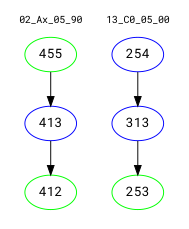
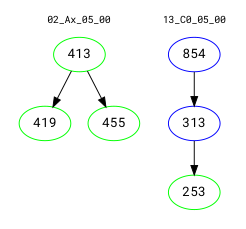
(51, 21) -> (79, 21)
(138, 55) -> (194, 55)
(51, 84) -> (94, 85)
(51, 123) -> (79, 55)
(51, 192) -> (45, 123)
